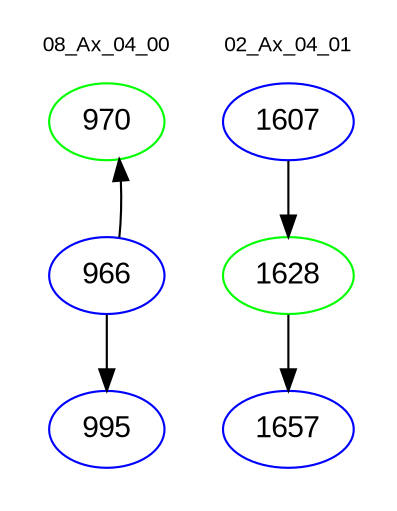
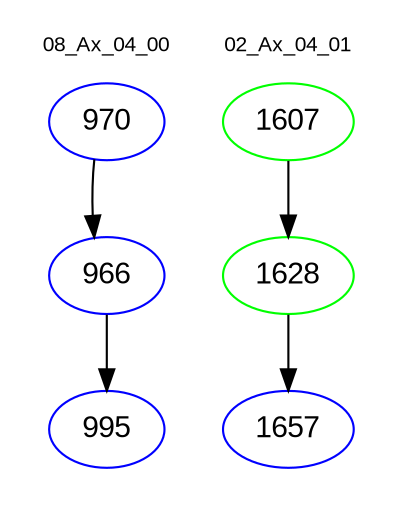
(107, 122) -> (107, 122)
(288, 122) -> (288, 122)
(121, 209) -> (93, 188)
